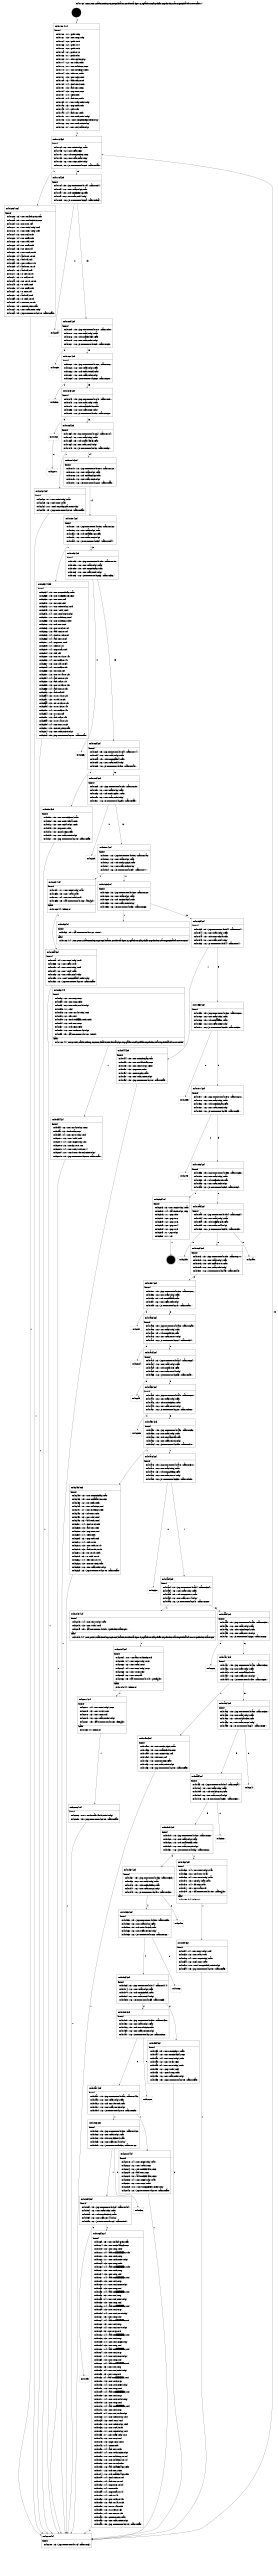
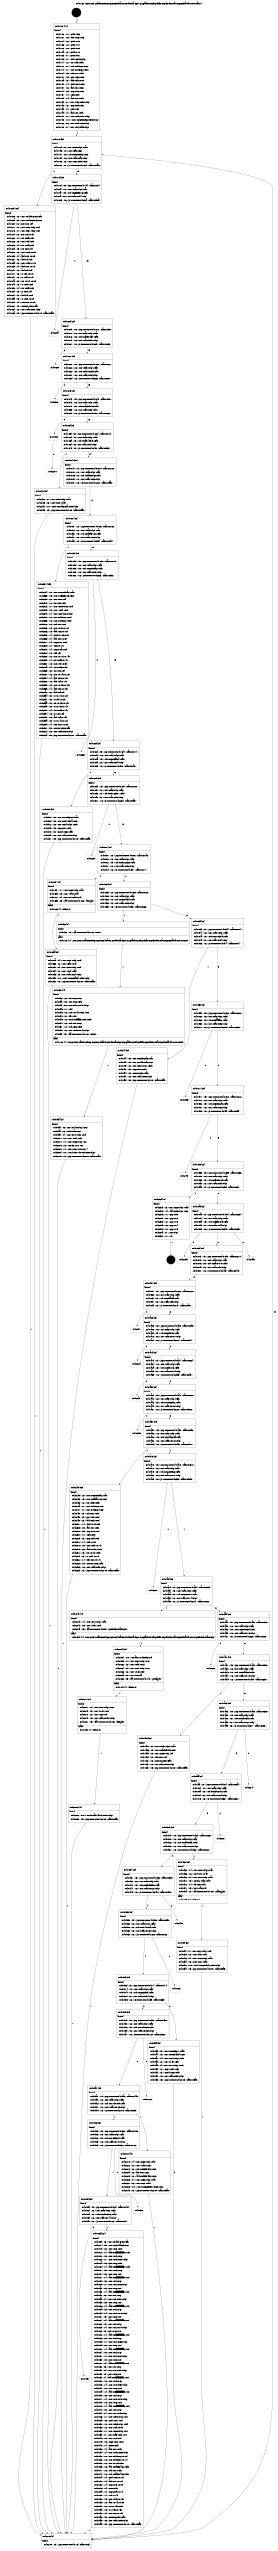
none -> (121, 965)
